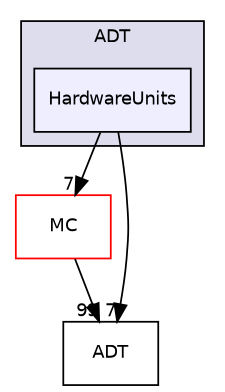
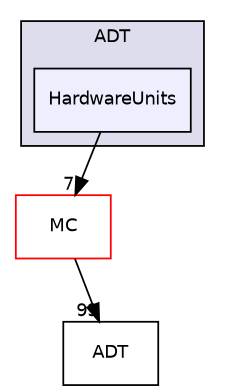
(128, 218) -> none
